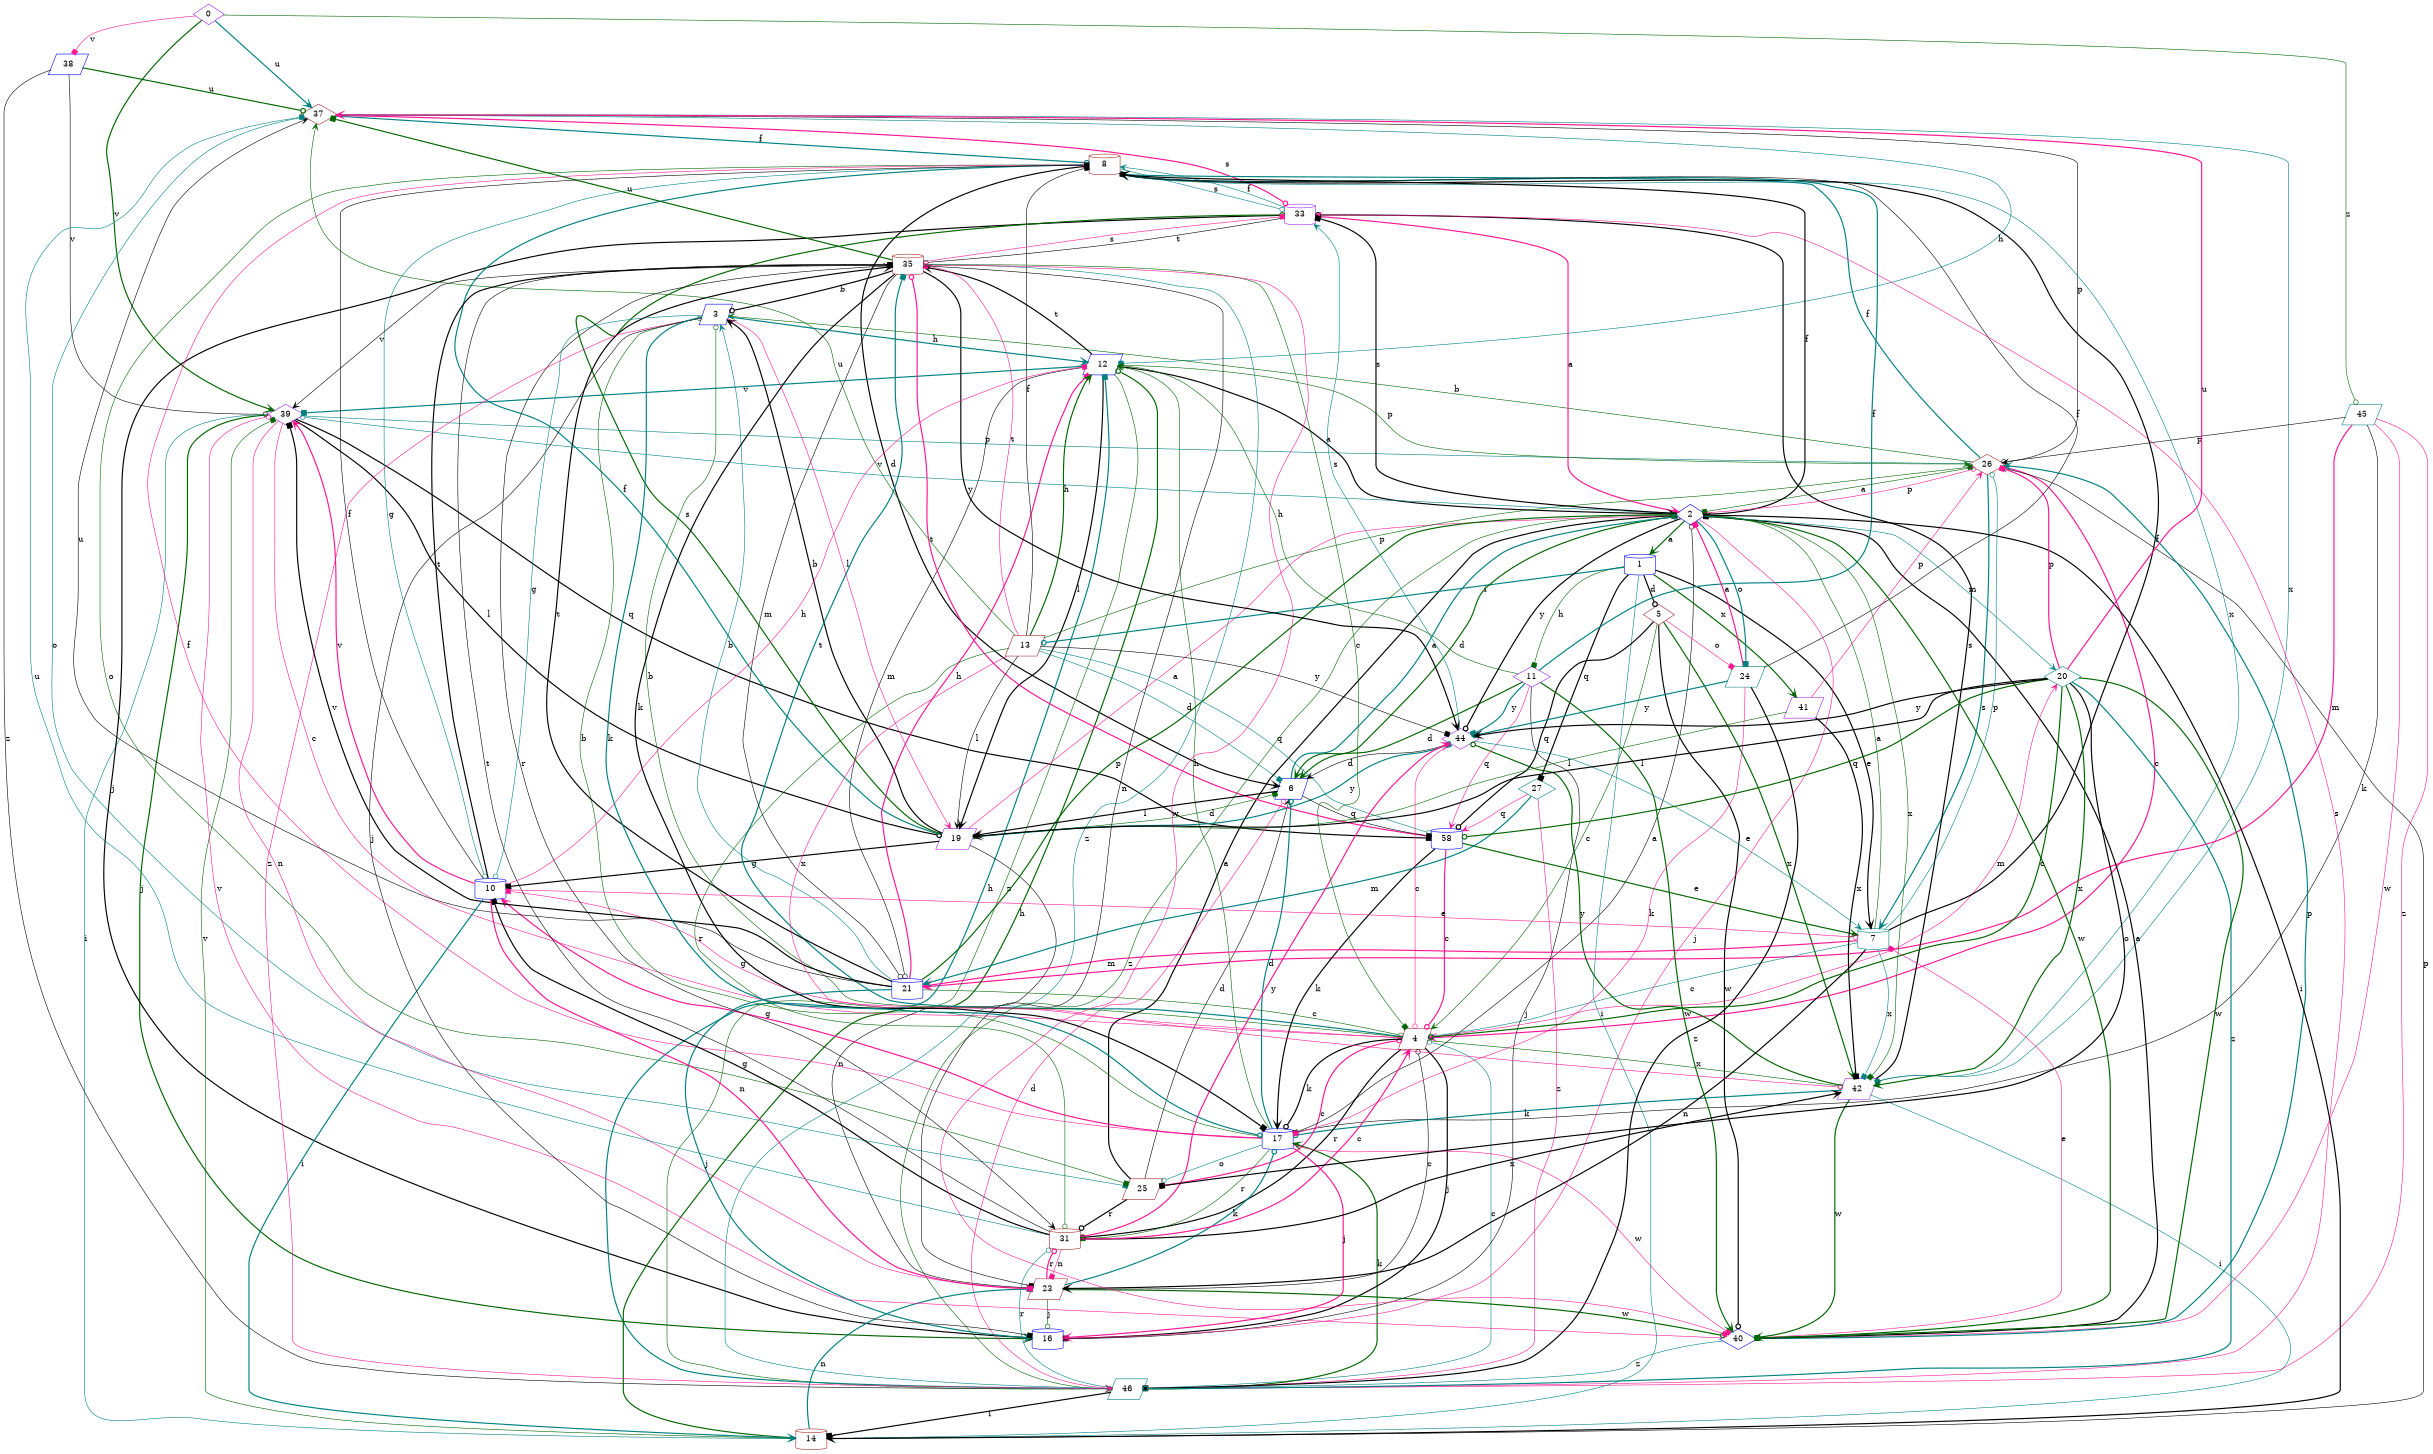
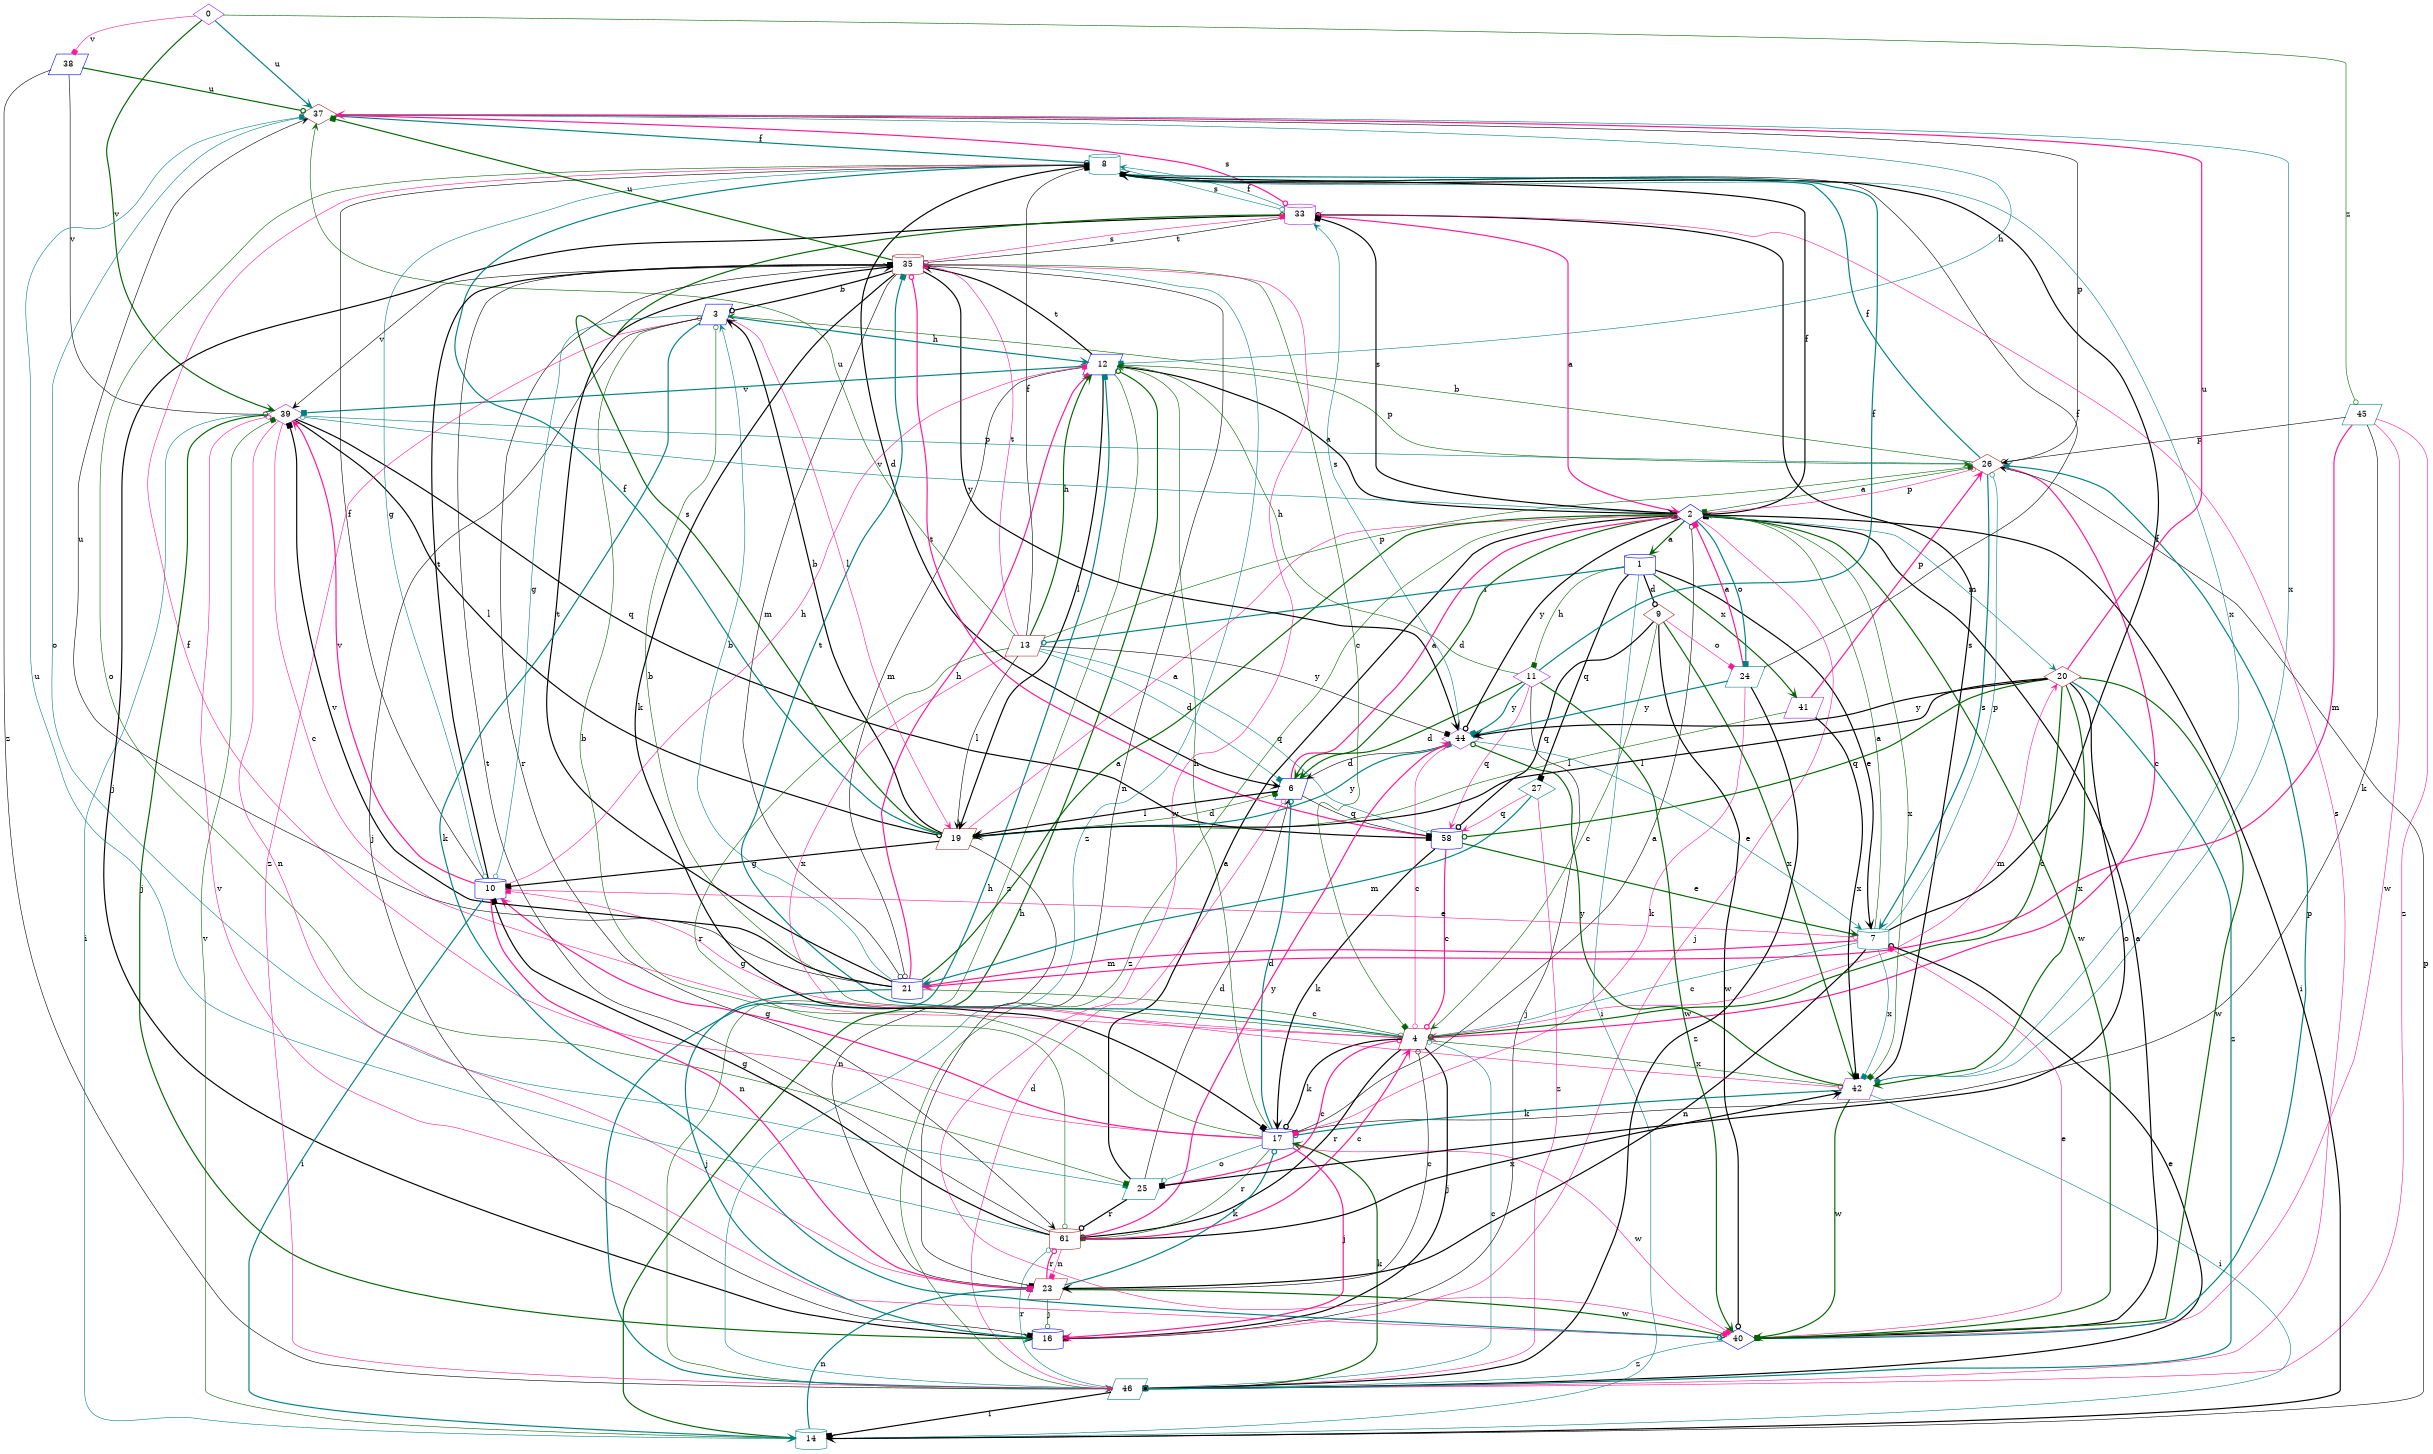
(1105, 164) -> (1105, 164)
(2049, 558) -> none
(1895, 587) -> (1895, 587)
(1451, 604) -> (1451, 604)
(1659, 615) -> (1659, 615)
(2063, 677) -> (2063, 677)
(1119, 764) -> (1119, 764)
(956, 839) -> (956, 839)
(690, 945) -> (764, 1193)
(1143, 1189) -> (1143, 1189)
(1065, 1239) -> (1065, 1239)
none -> (1926, 1362)
(811, 1439) -> (811, 1439)
